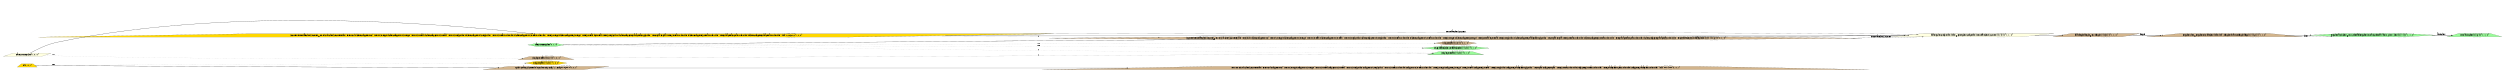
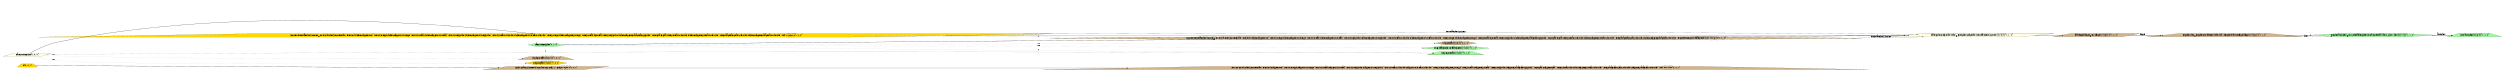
(1000, 56) -> (740, 52)
(280, 64) -> (279, 64)
